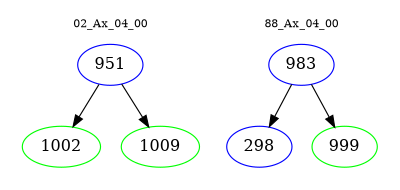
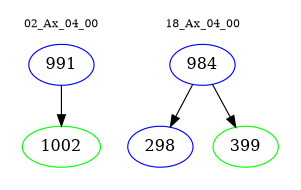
(302, 24) -> (203, 24)
(110, 65) -> (61, 65)
(301, 65) -> (202, 65)
(160, 147) -> none
(345, 147) -> (246, 147)
